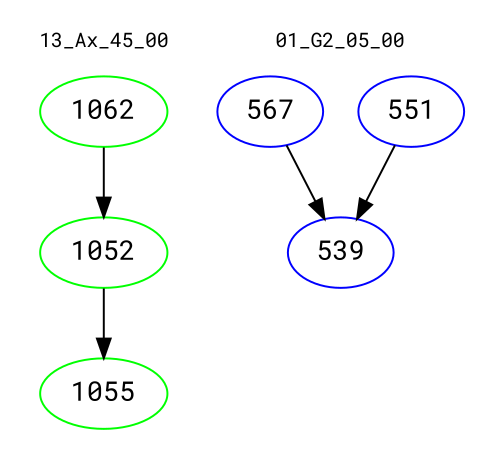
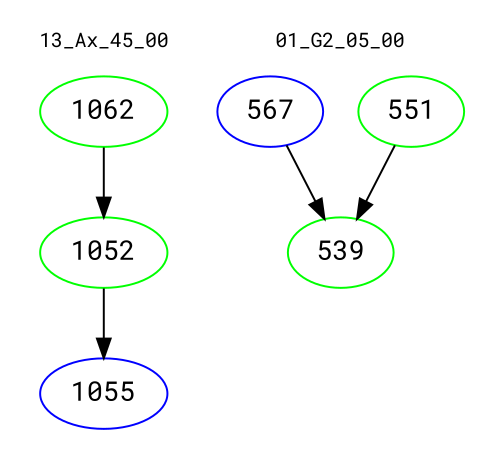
(411, 112) -> (411, 112)
(341, 253) -> (341, 253)
(104, 394) -> (104, 394)
